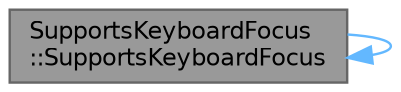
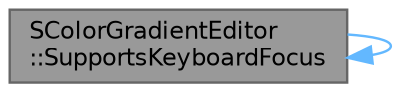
(178, 46) -> (178, 46)
